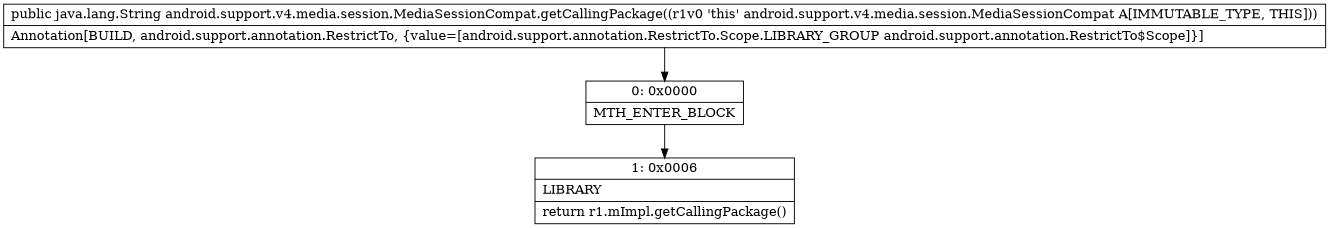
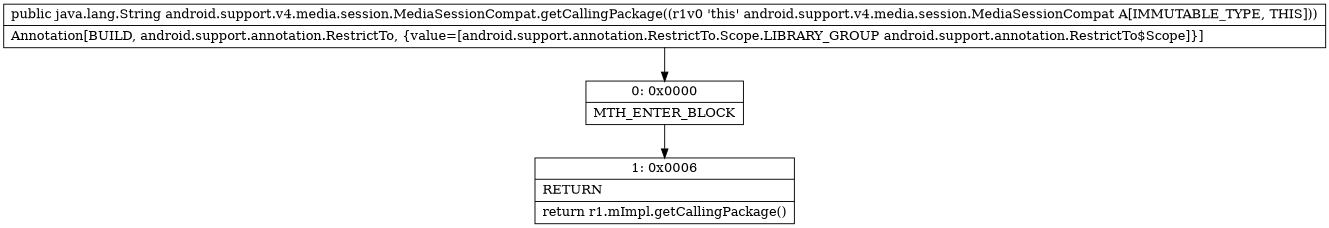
(572, 190) -> (573, 190)
